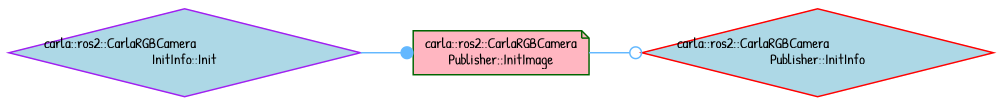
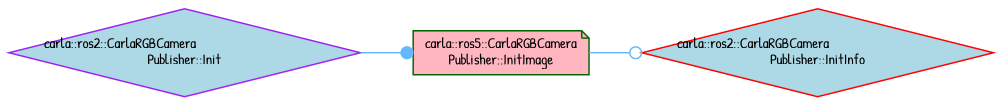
(185, 53) -> (185, 53)
(501, 53) -> (501, 53)
